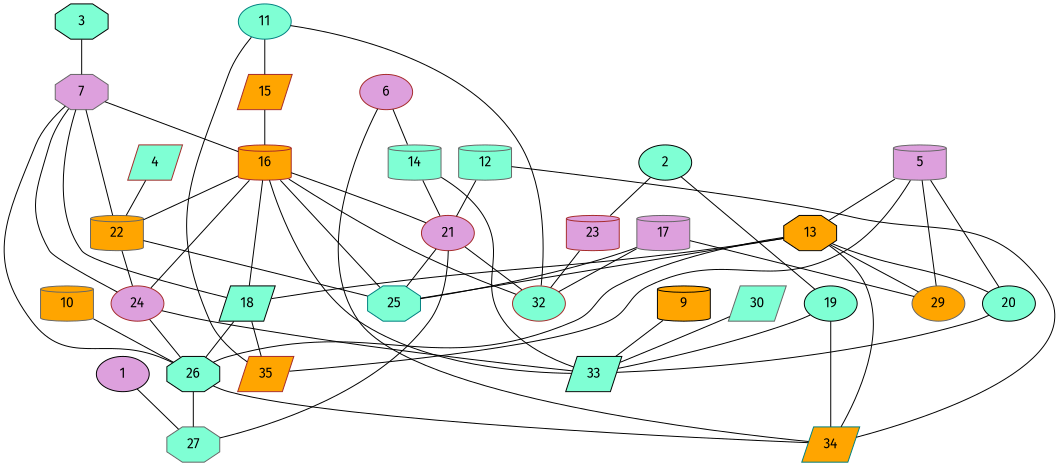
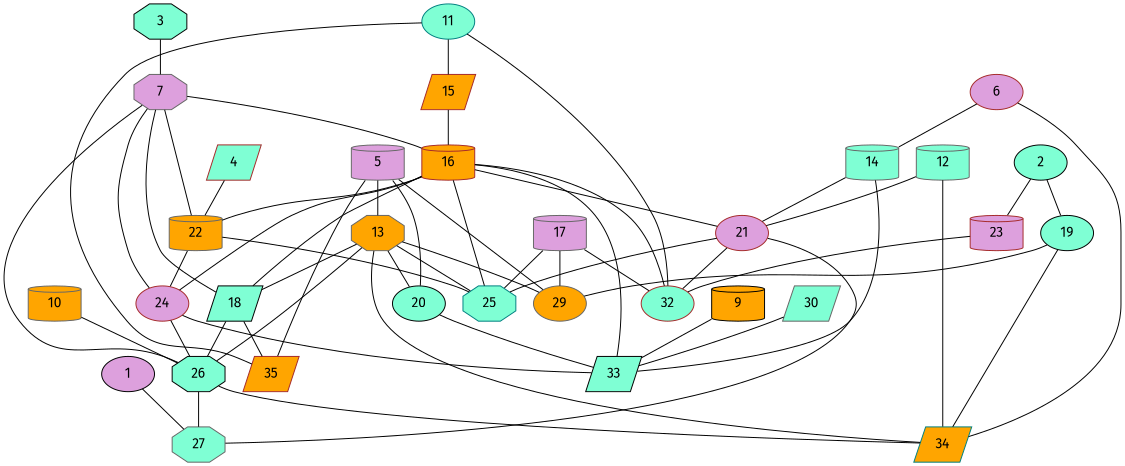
(810, 233) -> (378, 233)
(715, 346) -> (816, 275)
